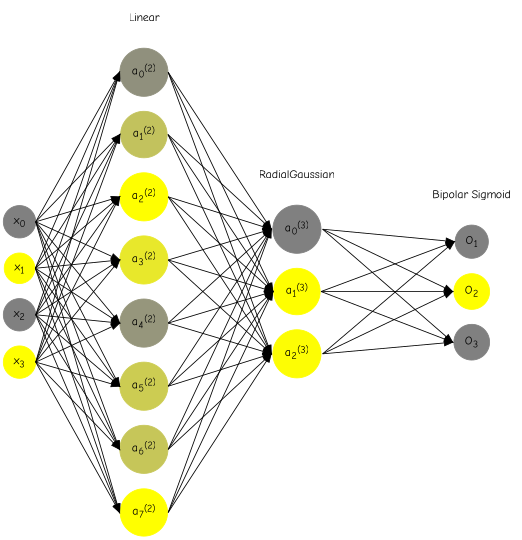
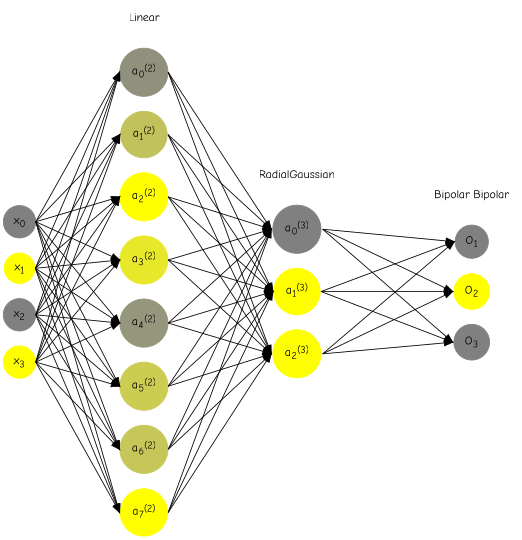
(472, 195) -> (472, 195)
